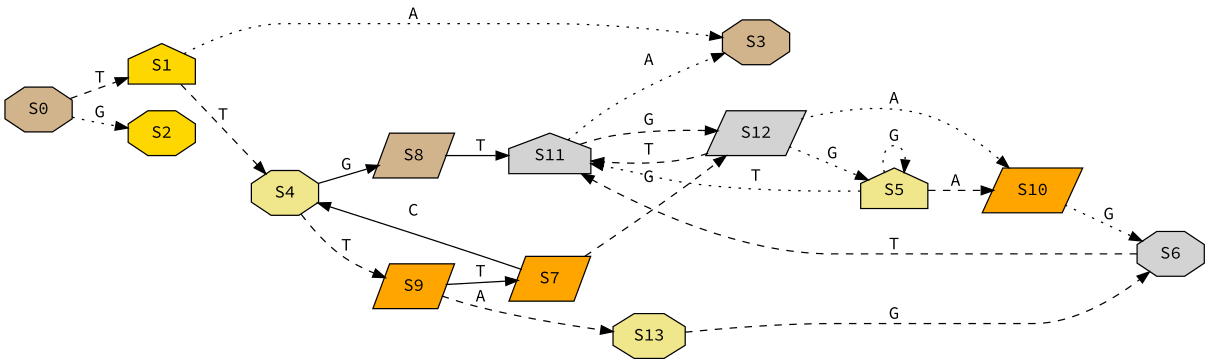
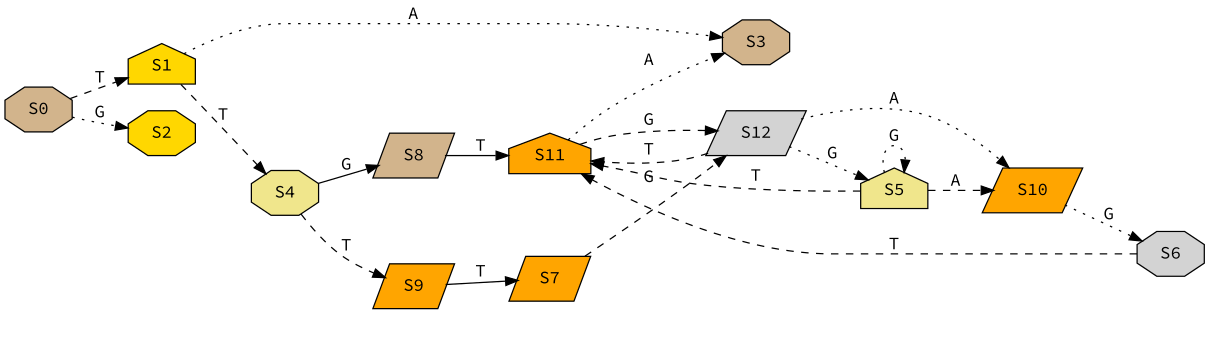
(550, 156) -> (550, 156)
(731, 188) -> (731, 188)
(426, 238) -> none
(649, 336) -> none
